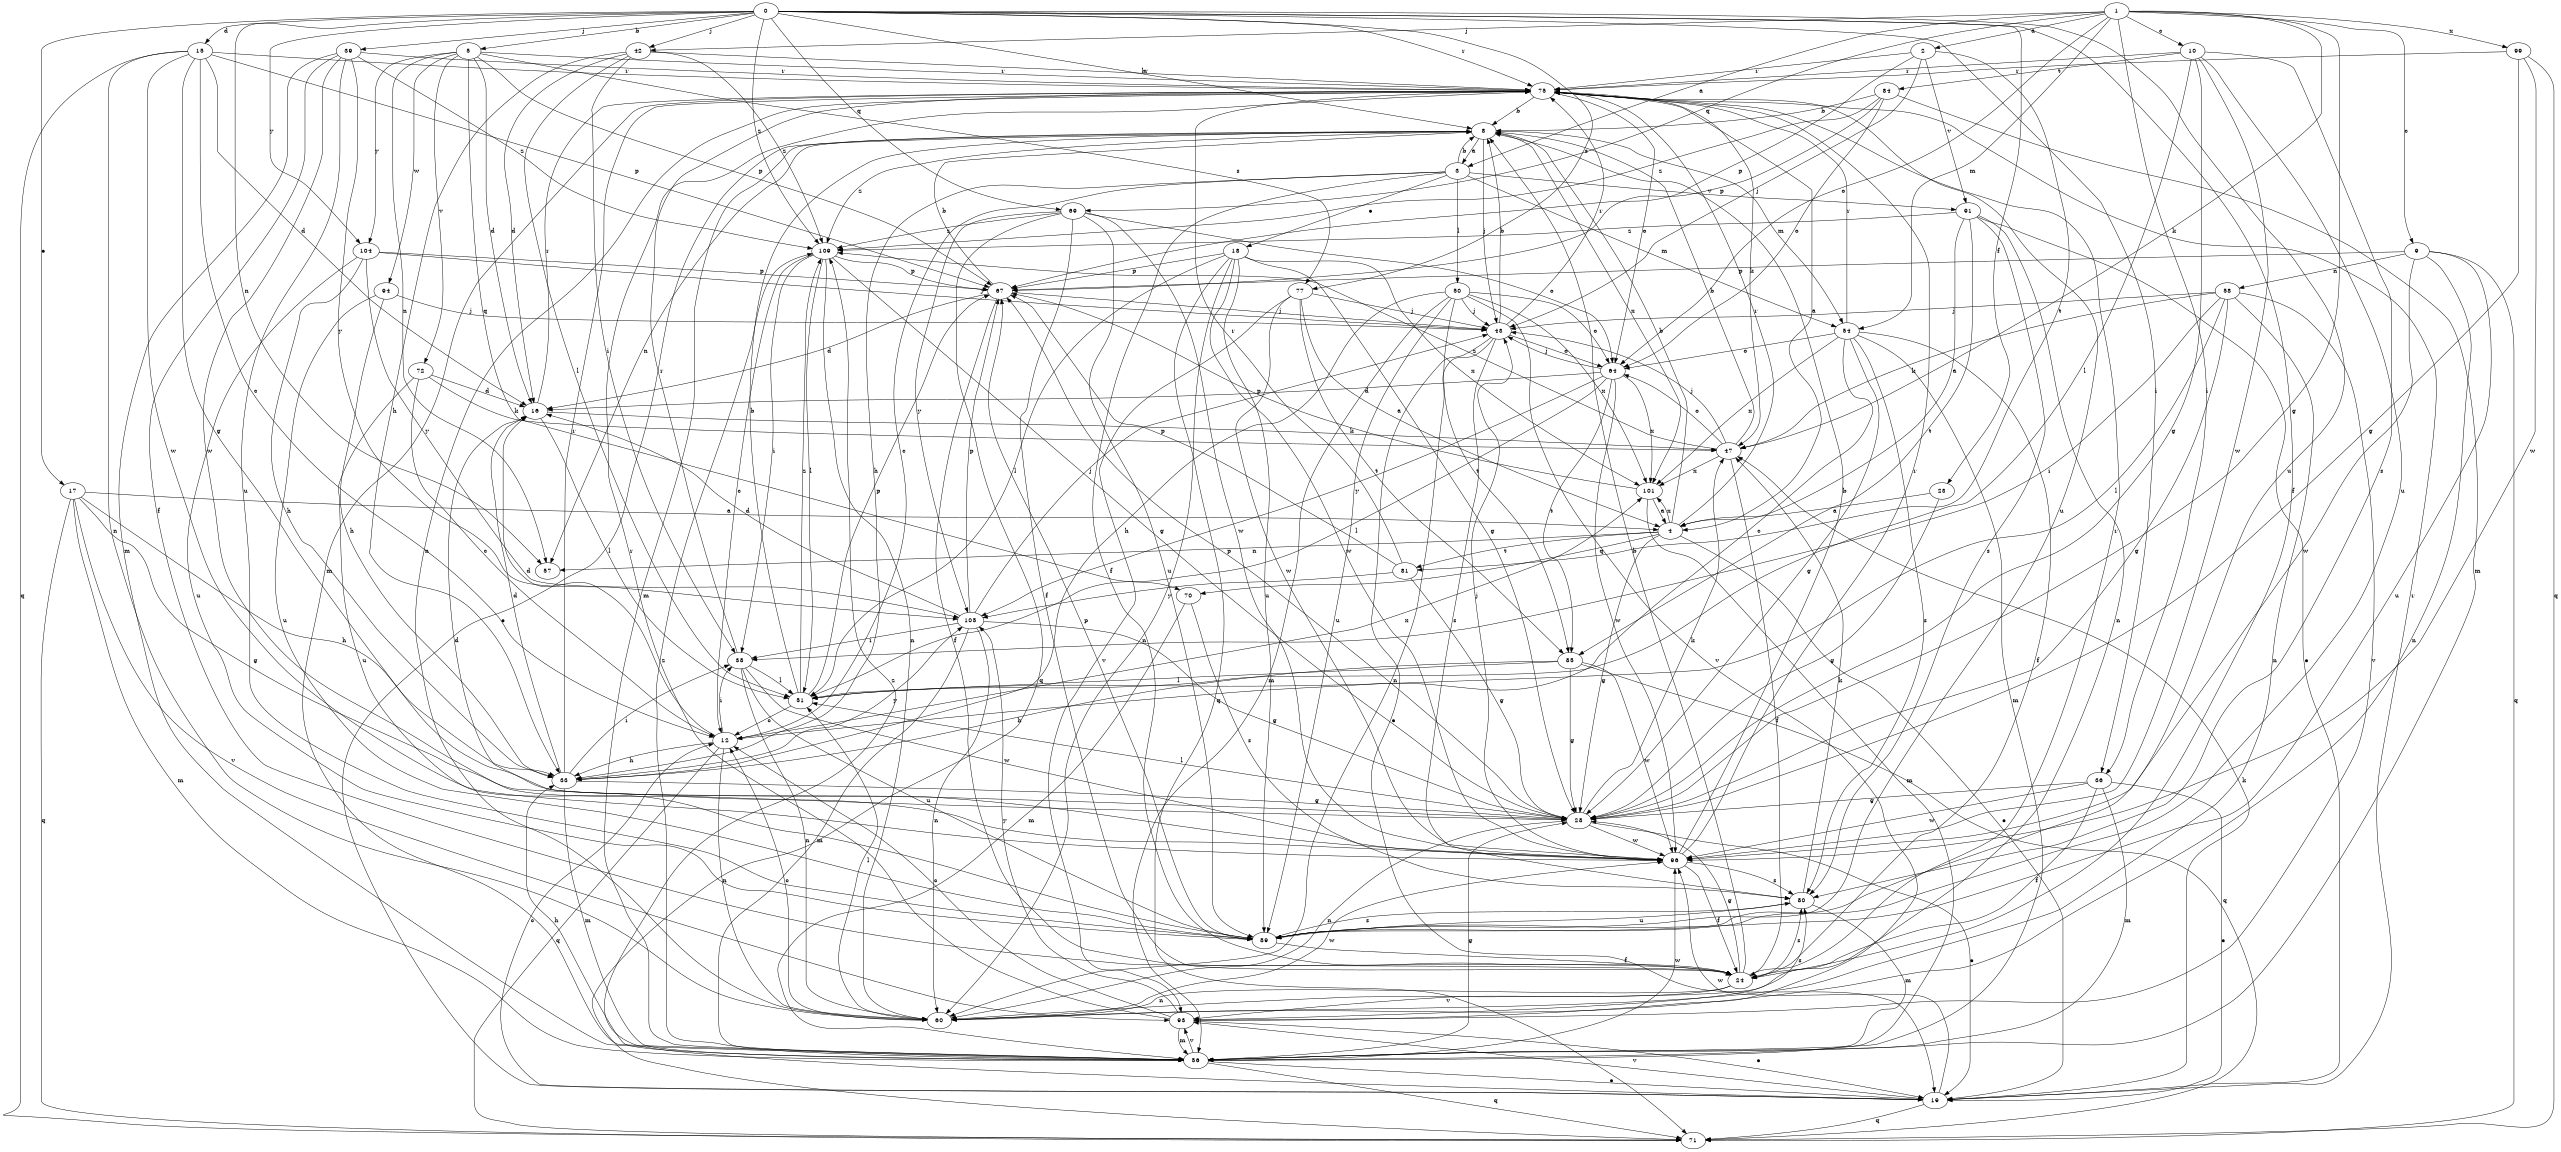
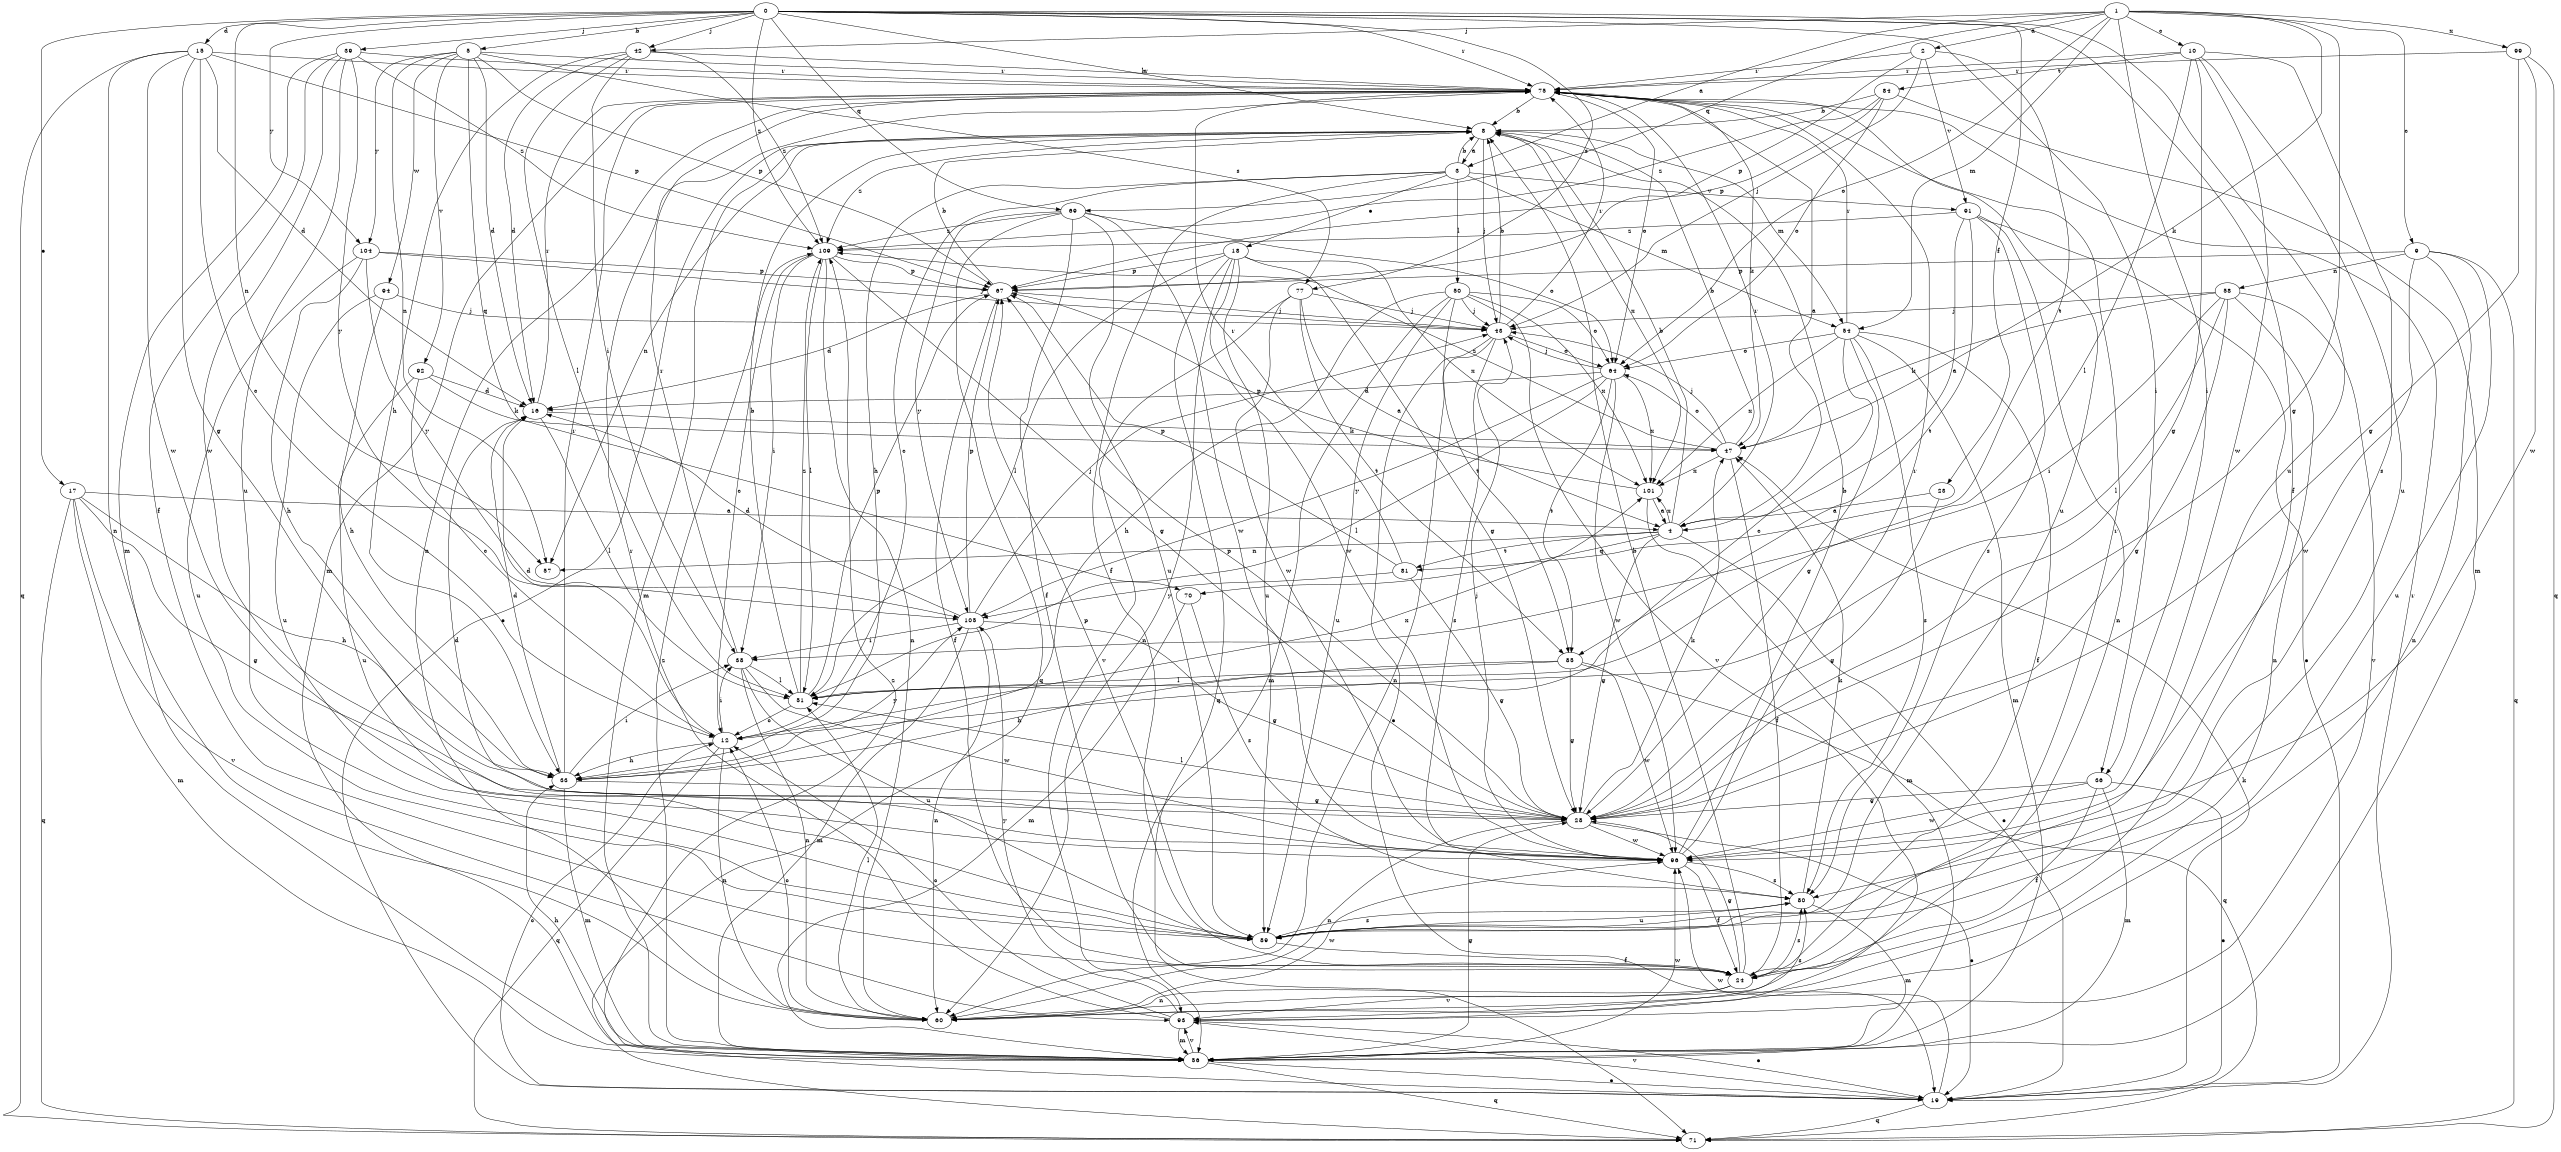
(421, 371) -> (421, 371)
